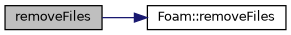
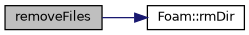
(217, 18) -> (196, 18)
